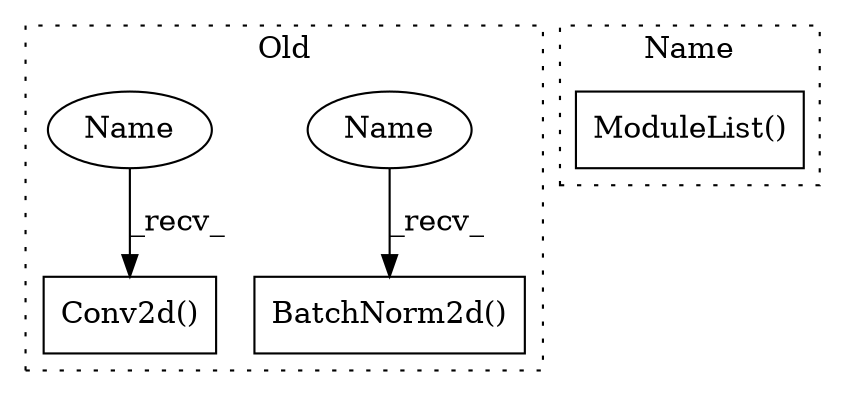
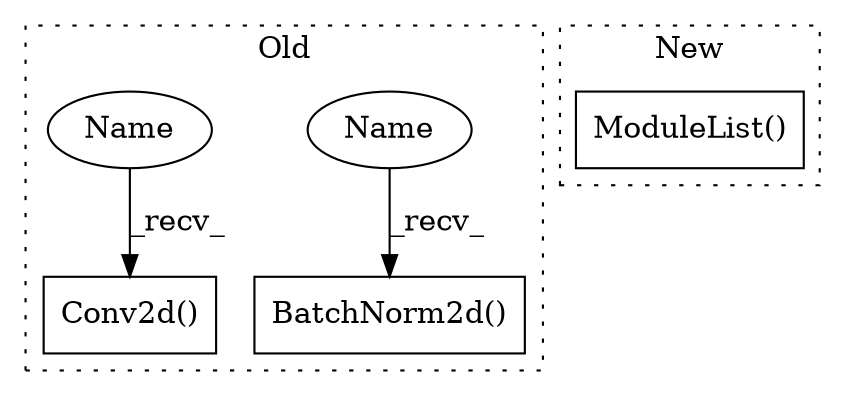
(690, 50) -> (690, 50)
